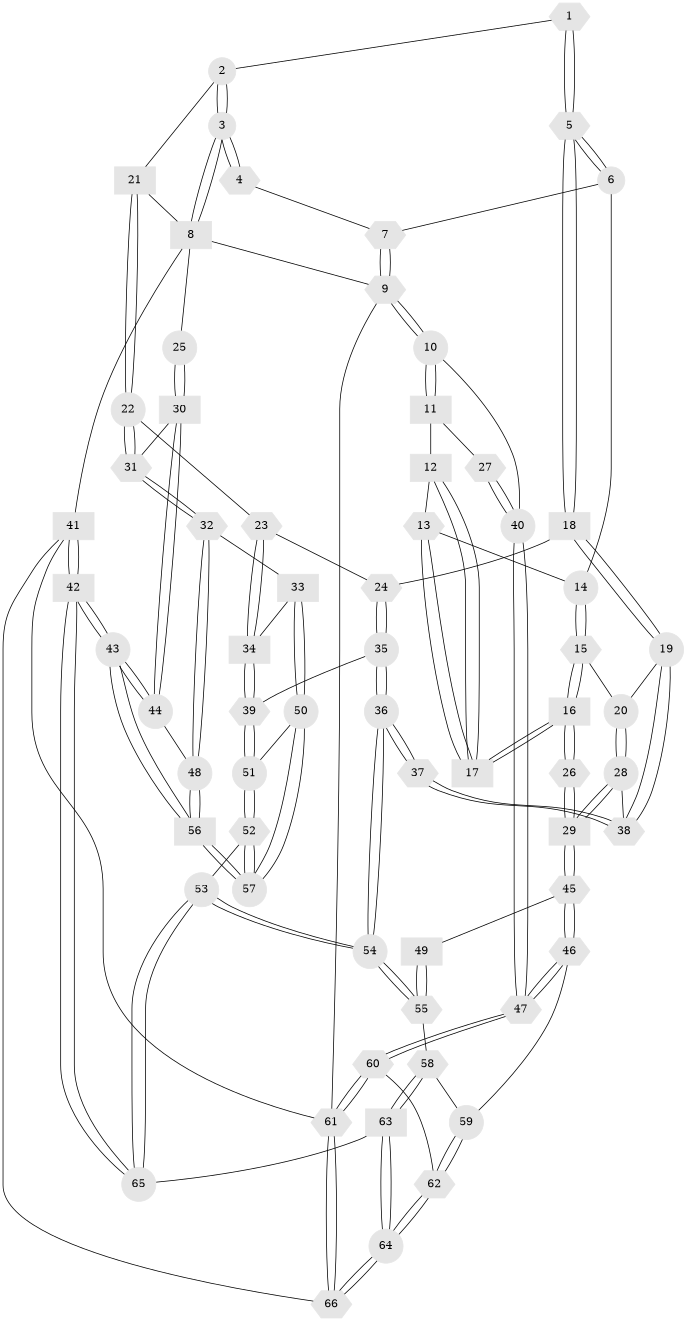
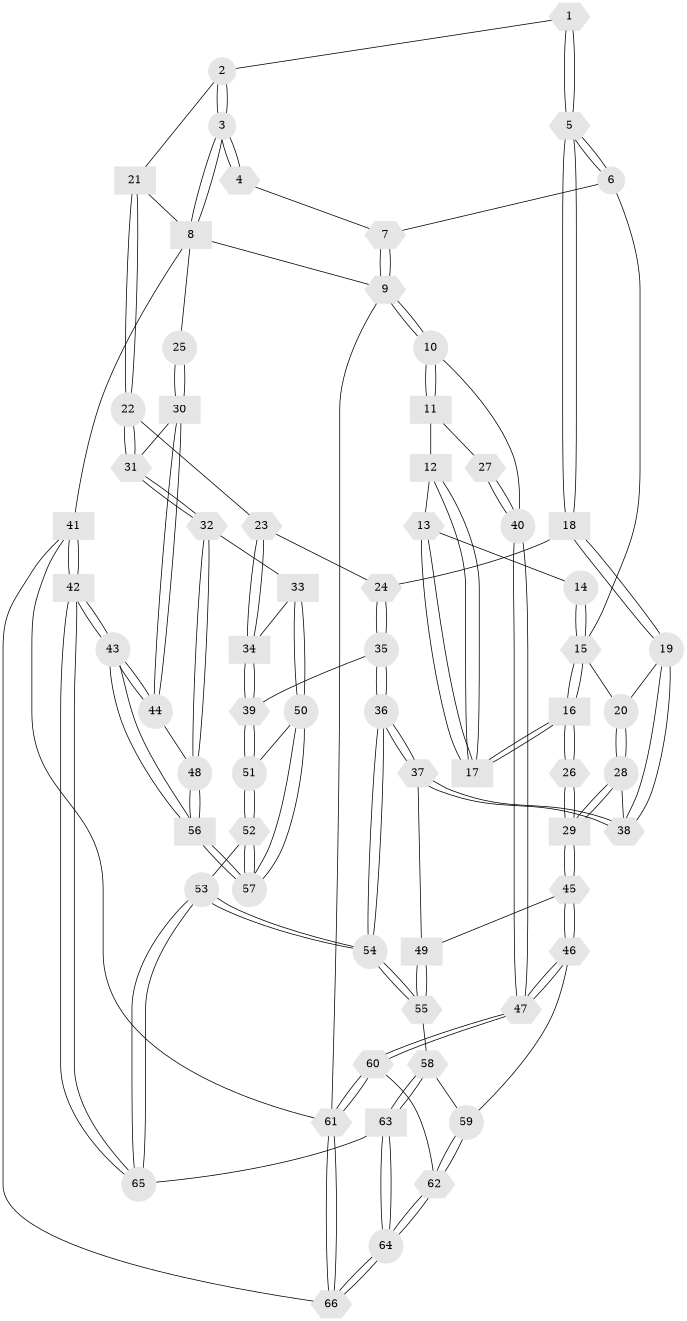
(611, 385) -> (640, 418)
none -> (420, 862)
